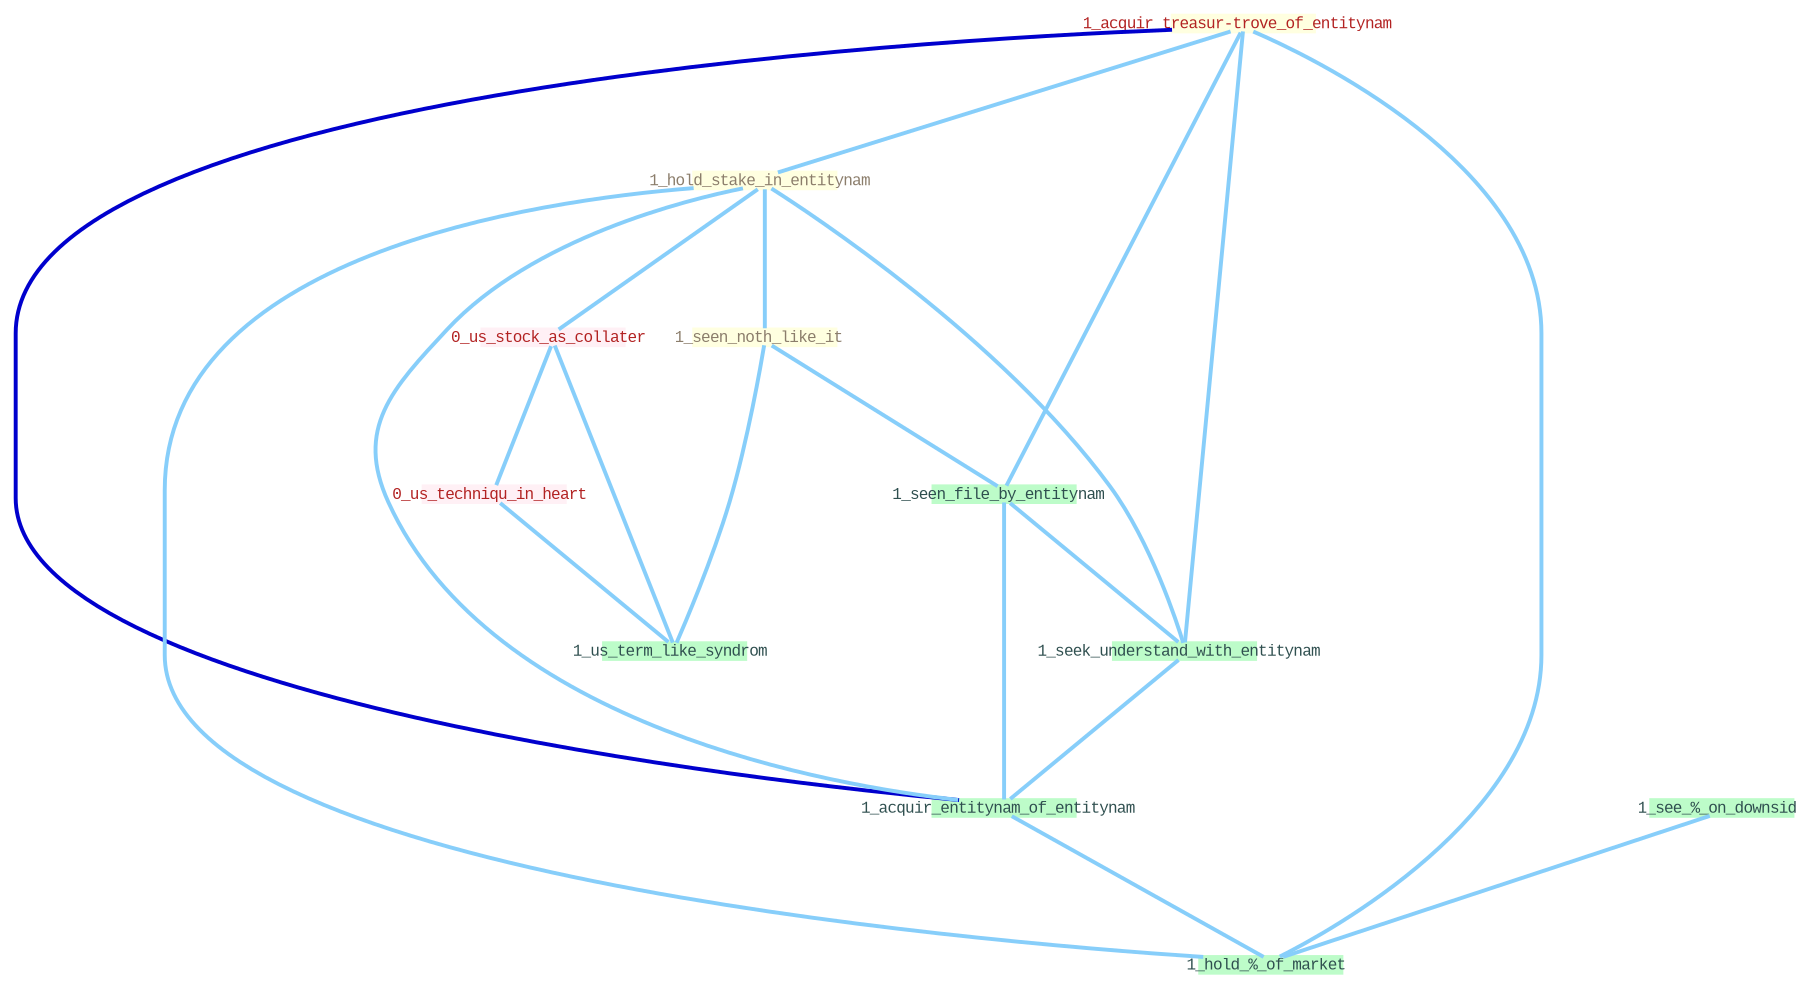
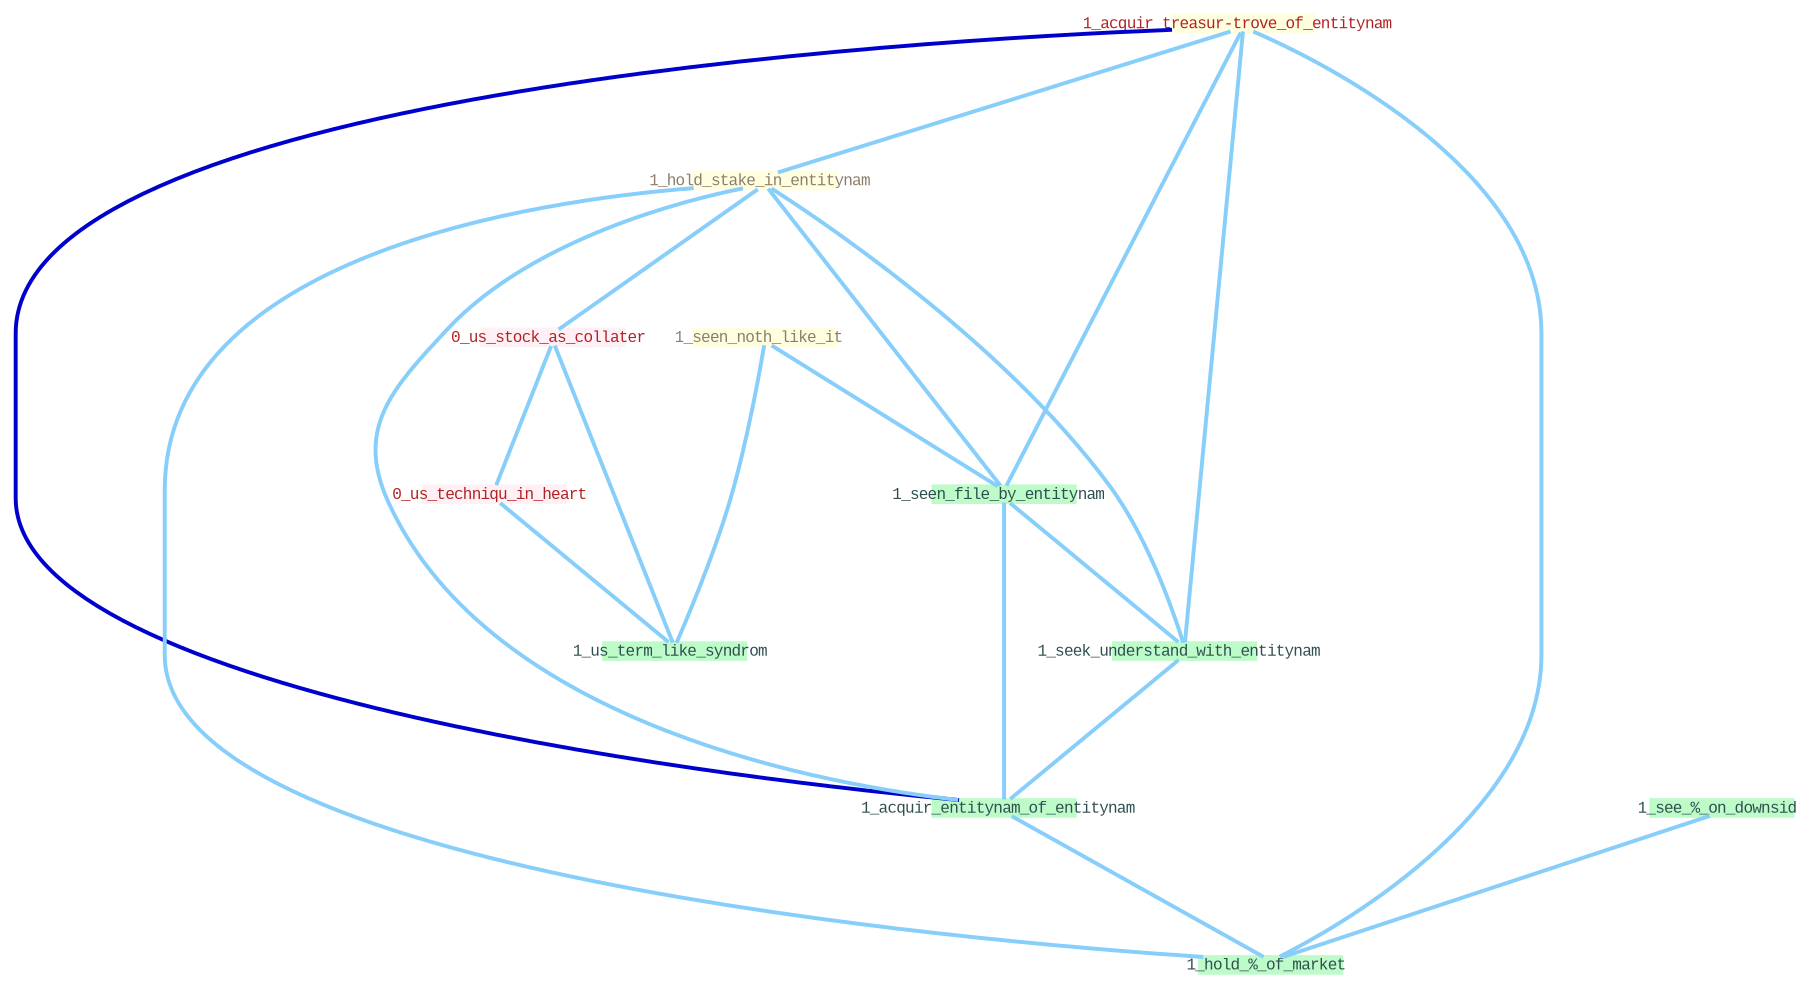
(765, 259) -> (884, 337)
